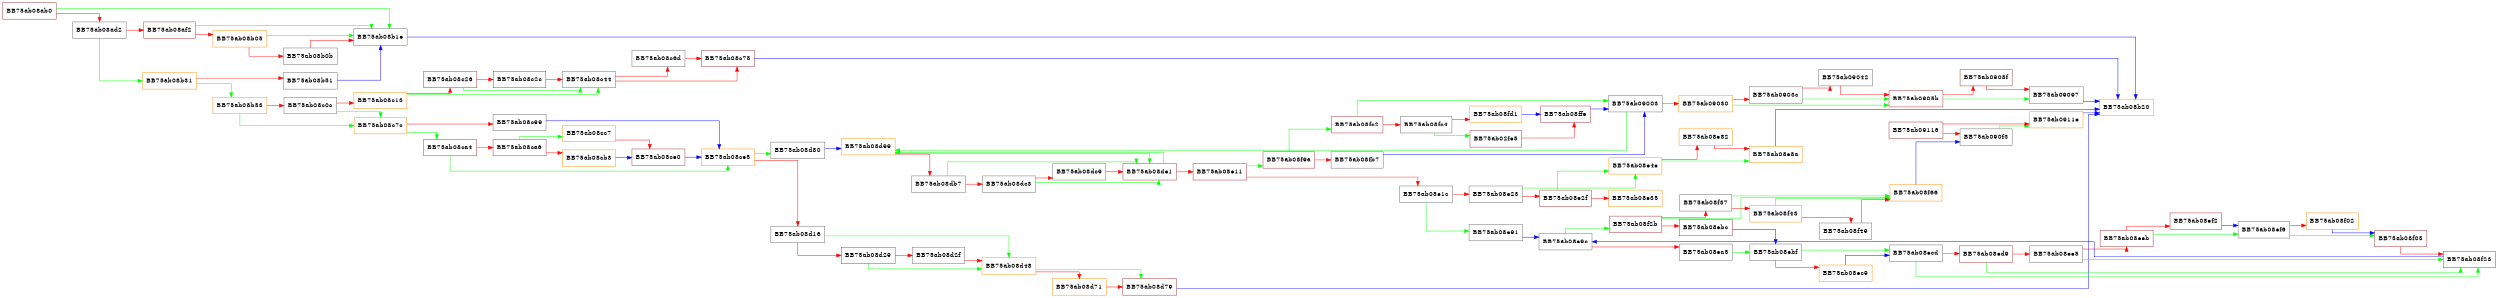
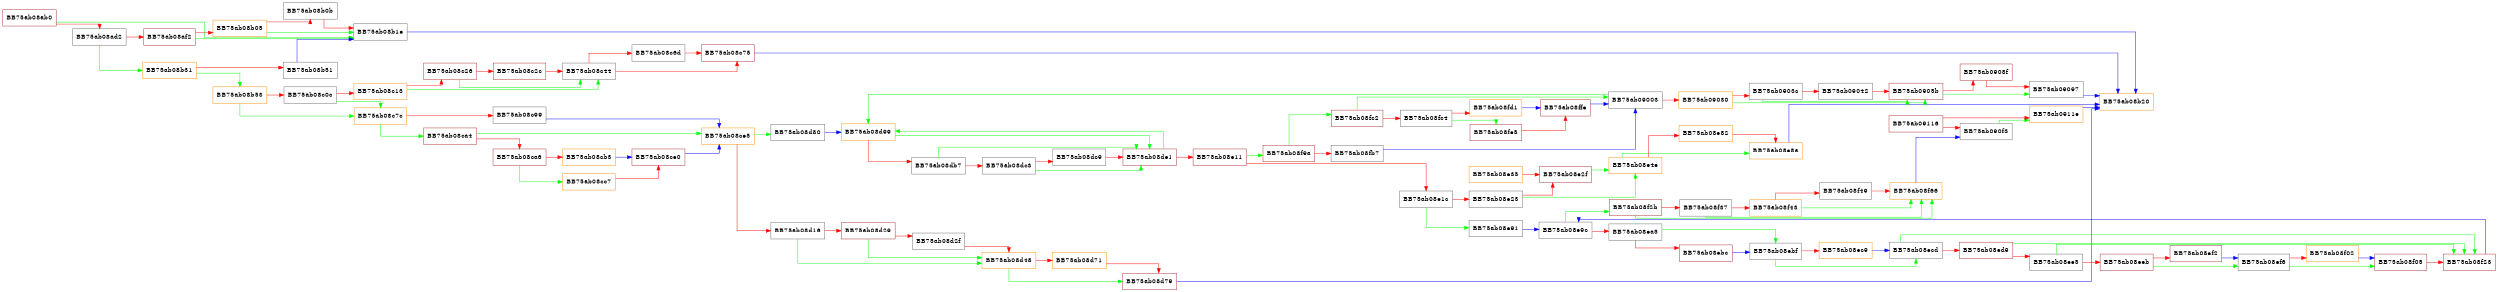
(1496, 139) -> (1496, 133)
(1598, 198) -> (1529, 175)
(1668, 226) -> (1651, 248)
